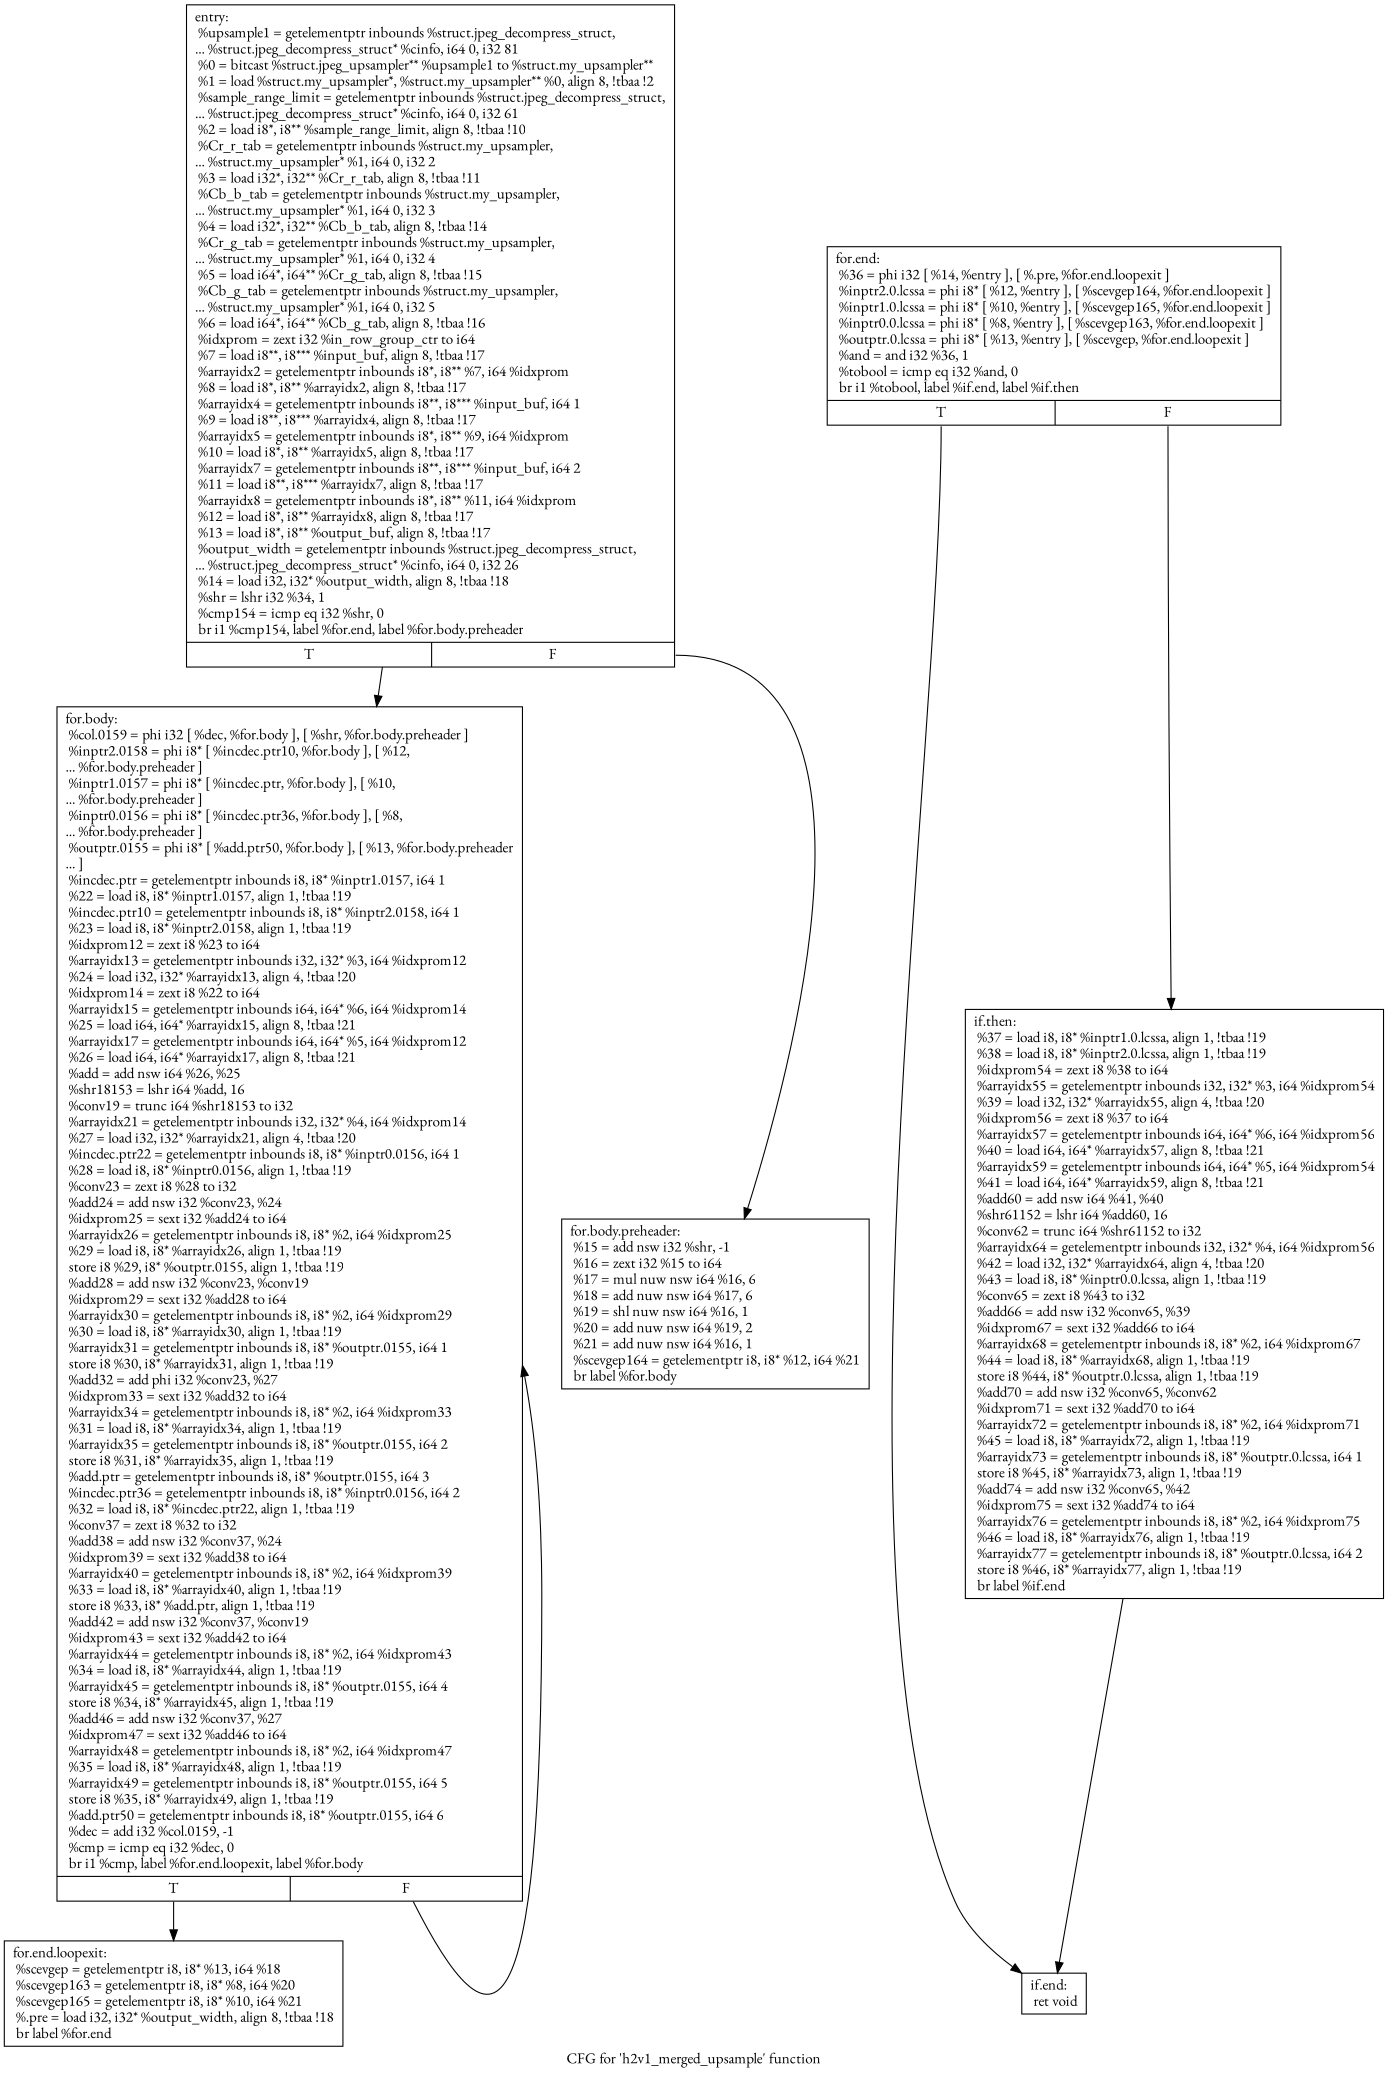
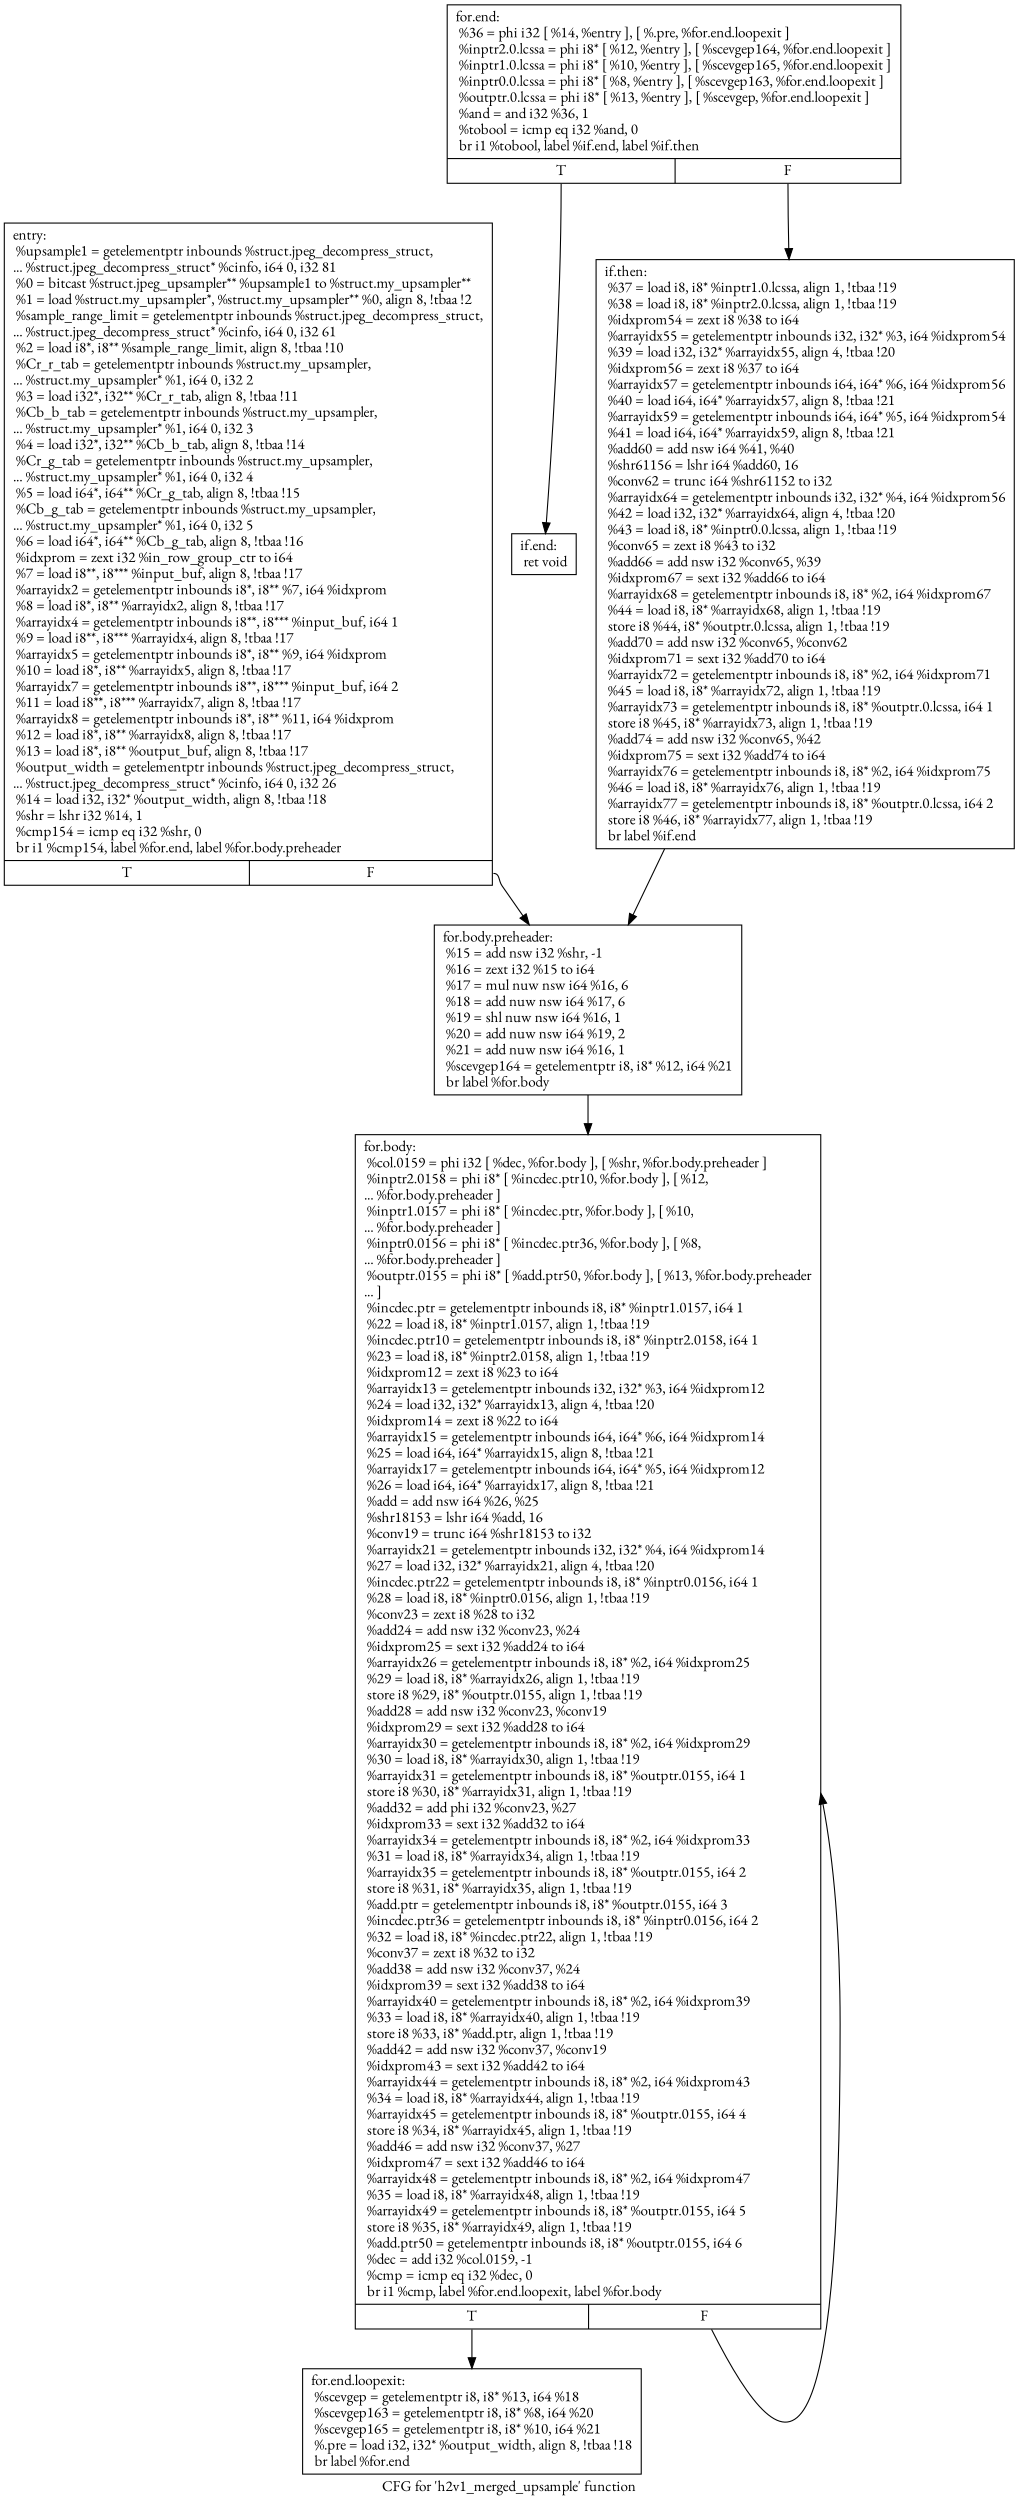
(260, 597) -> (78, 815)
(380, 681) -> (588, 1109)
(1071, 1215) -> (702, 465)
(1091, 1780) -> (649, 882)
